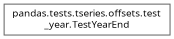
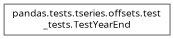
(87, 20) -> (87, 20)
